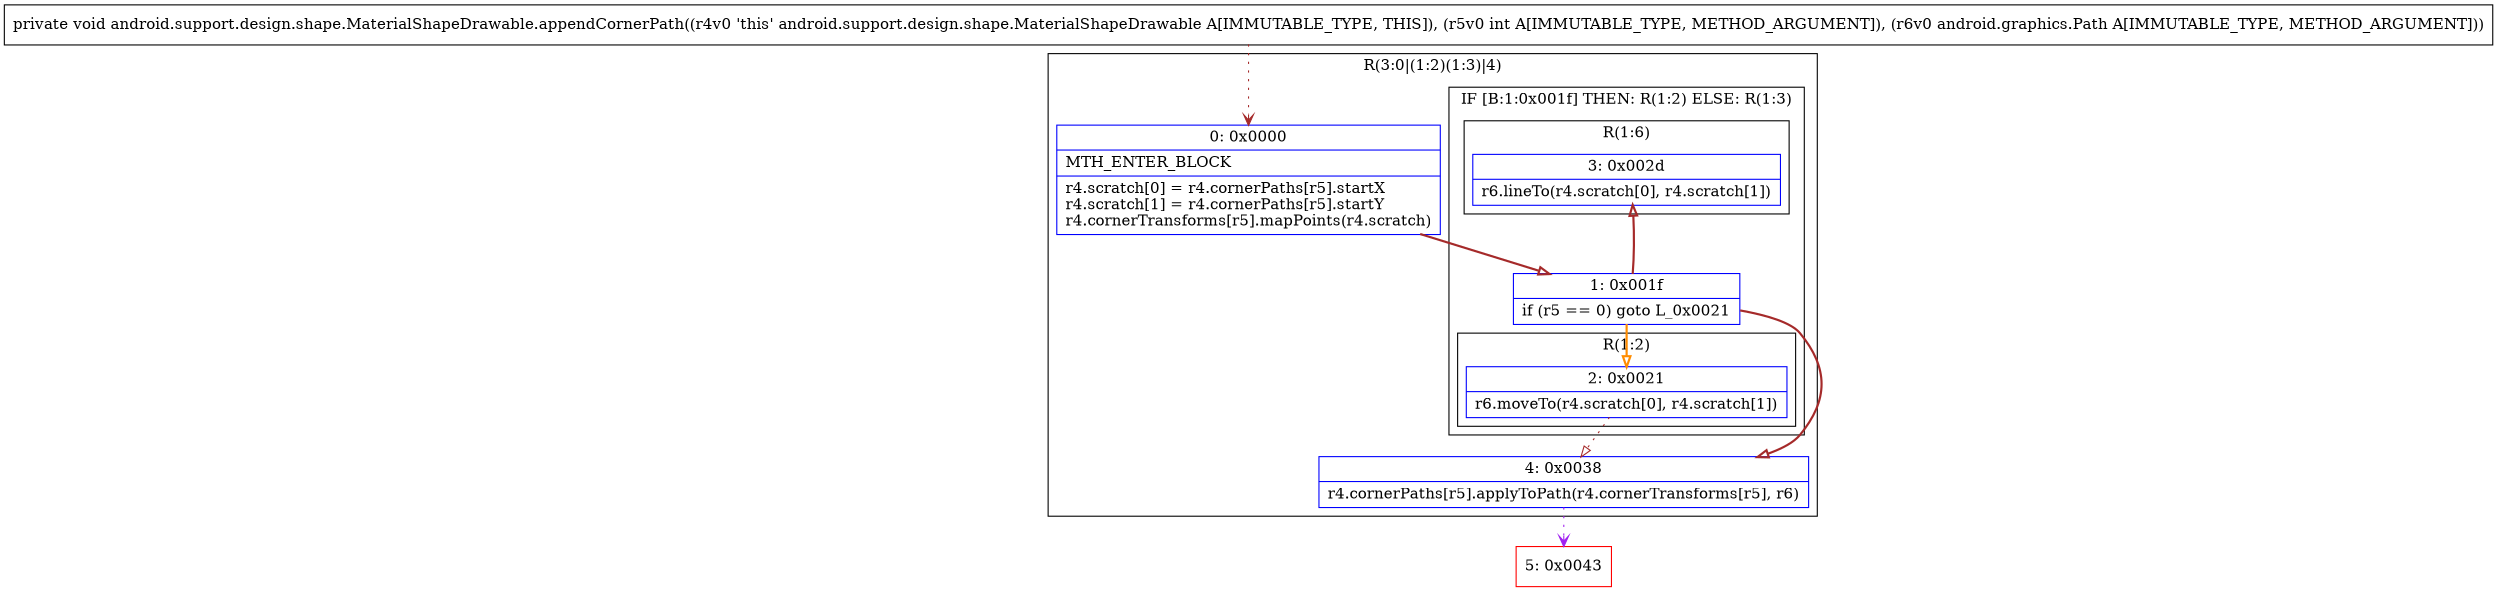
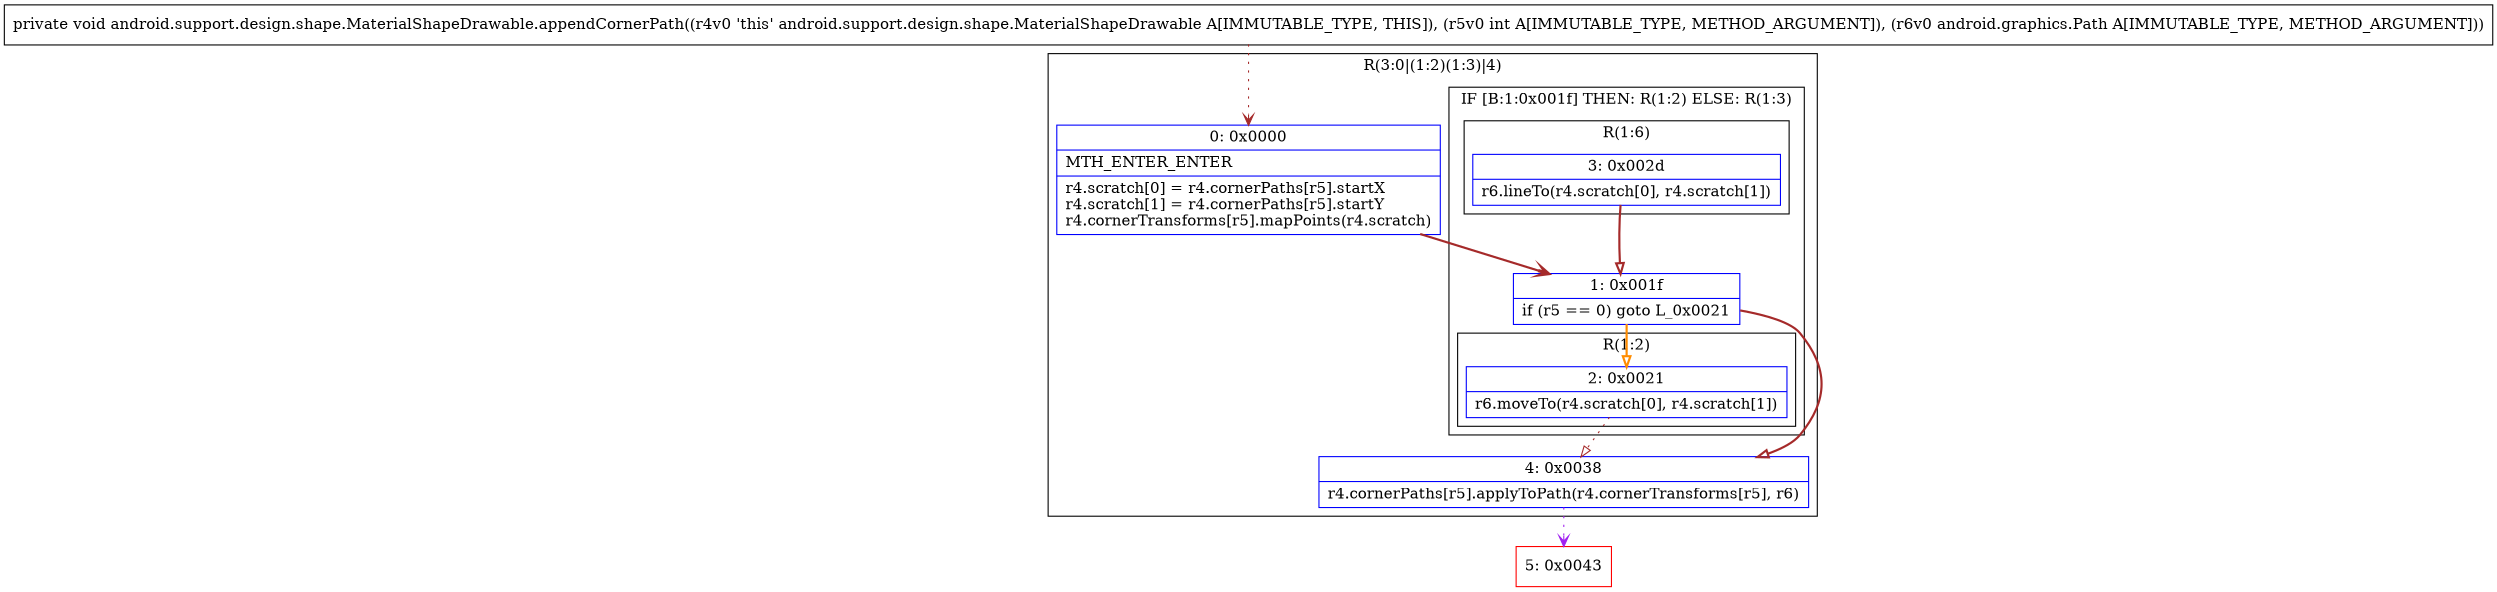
(1149, 162) -> (1149, 162)
(1634, 245) -> (1619, 234)
(1479, 252) -> (1479, 252)
